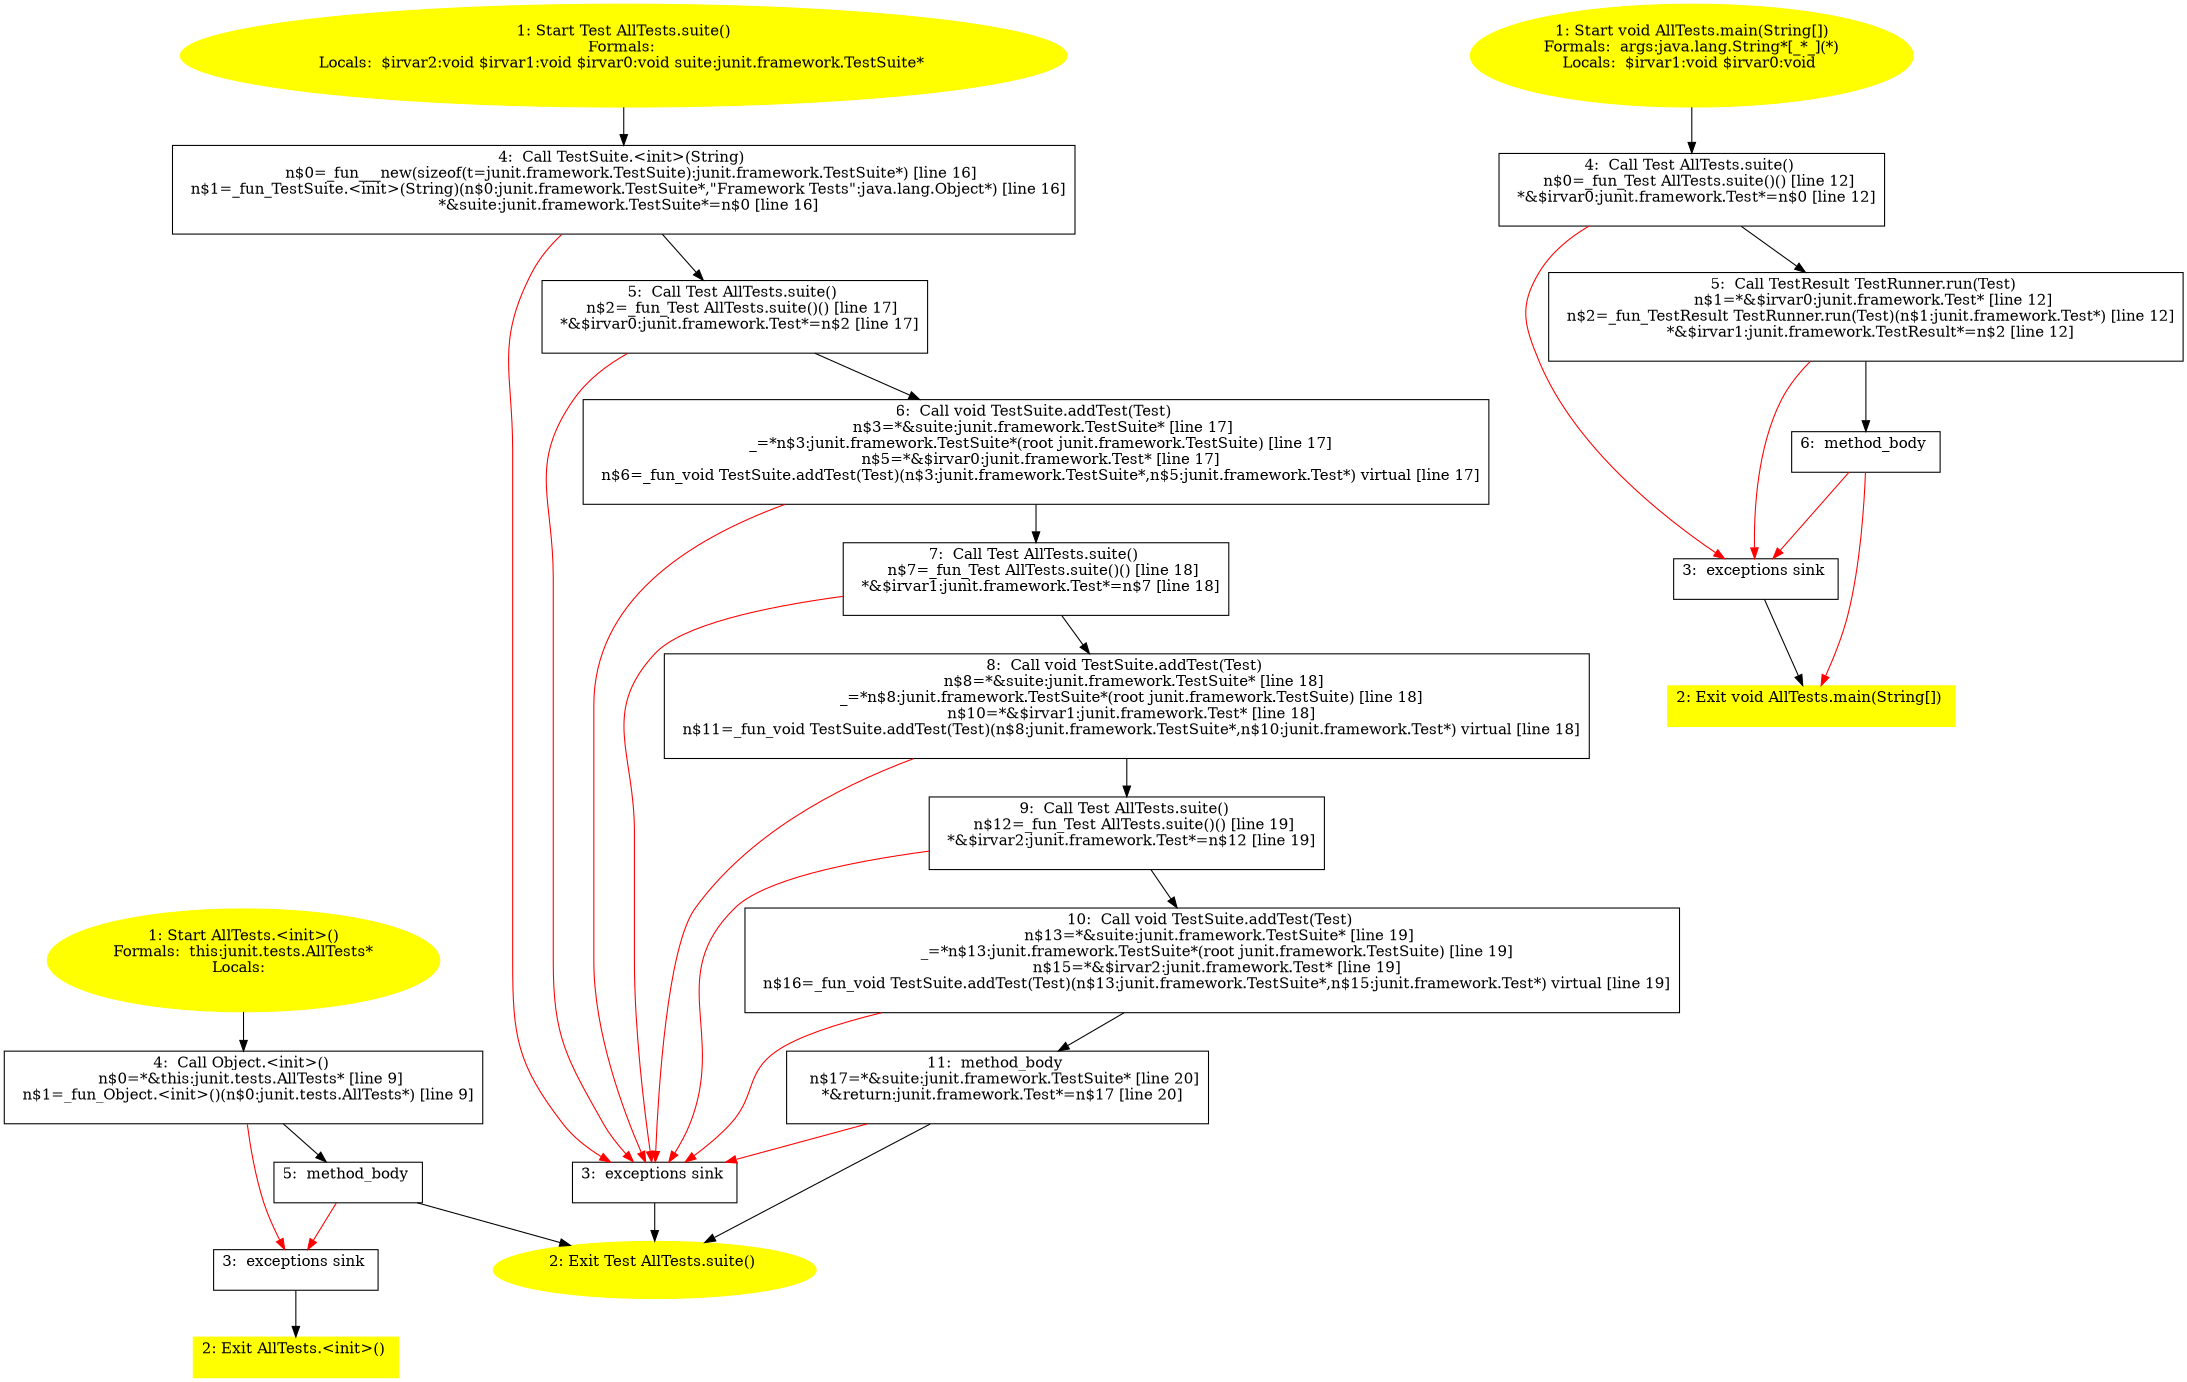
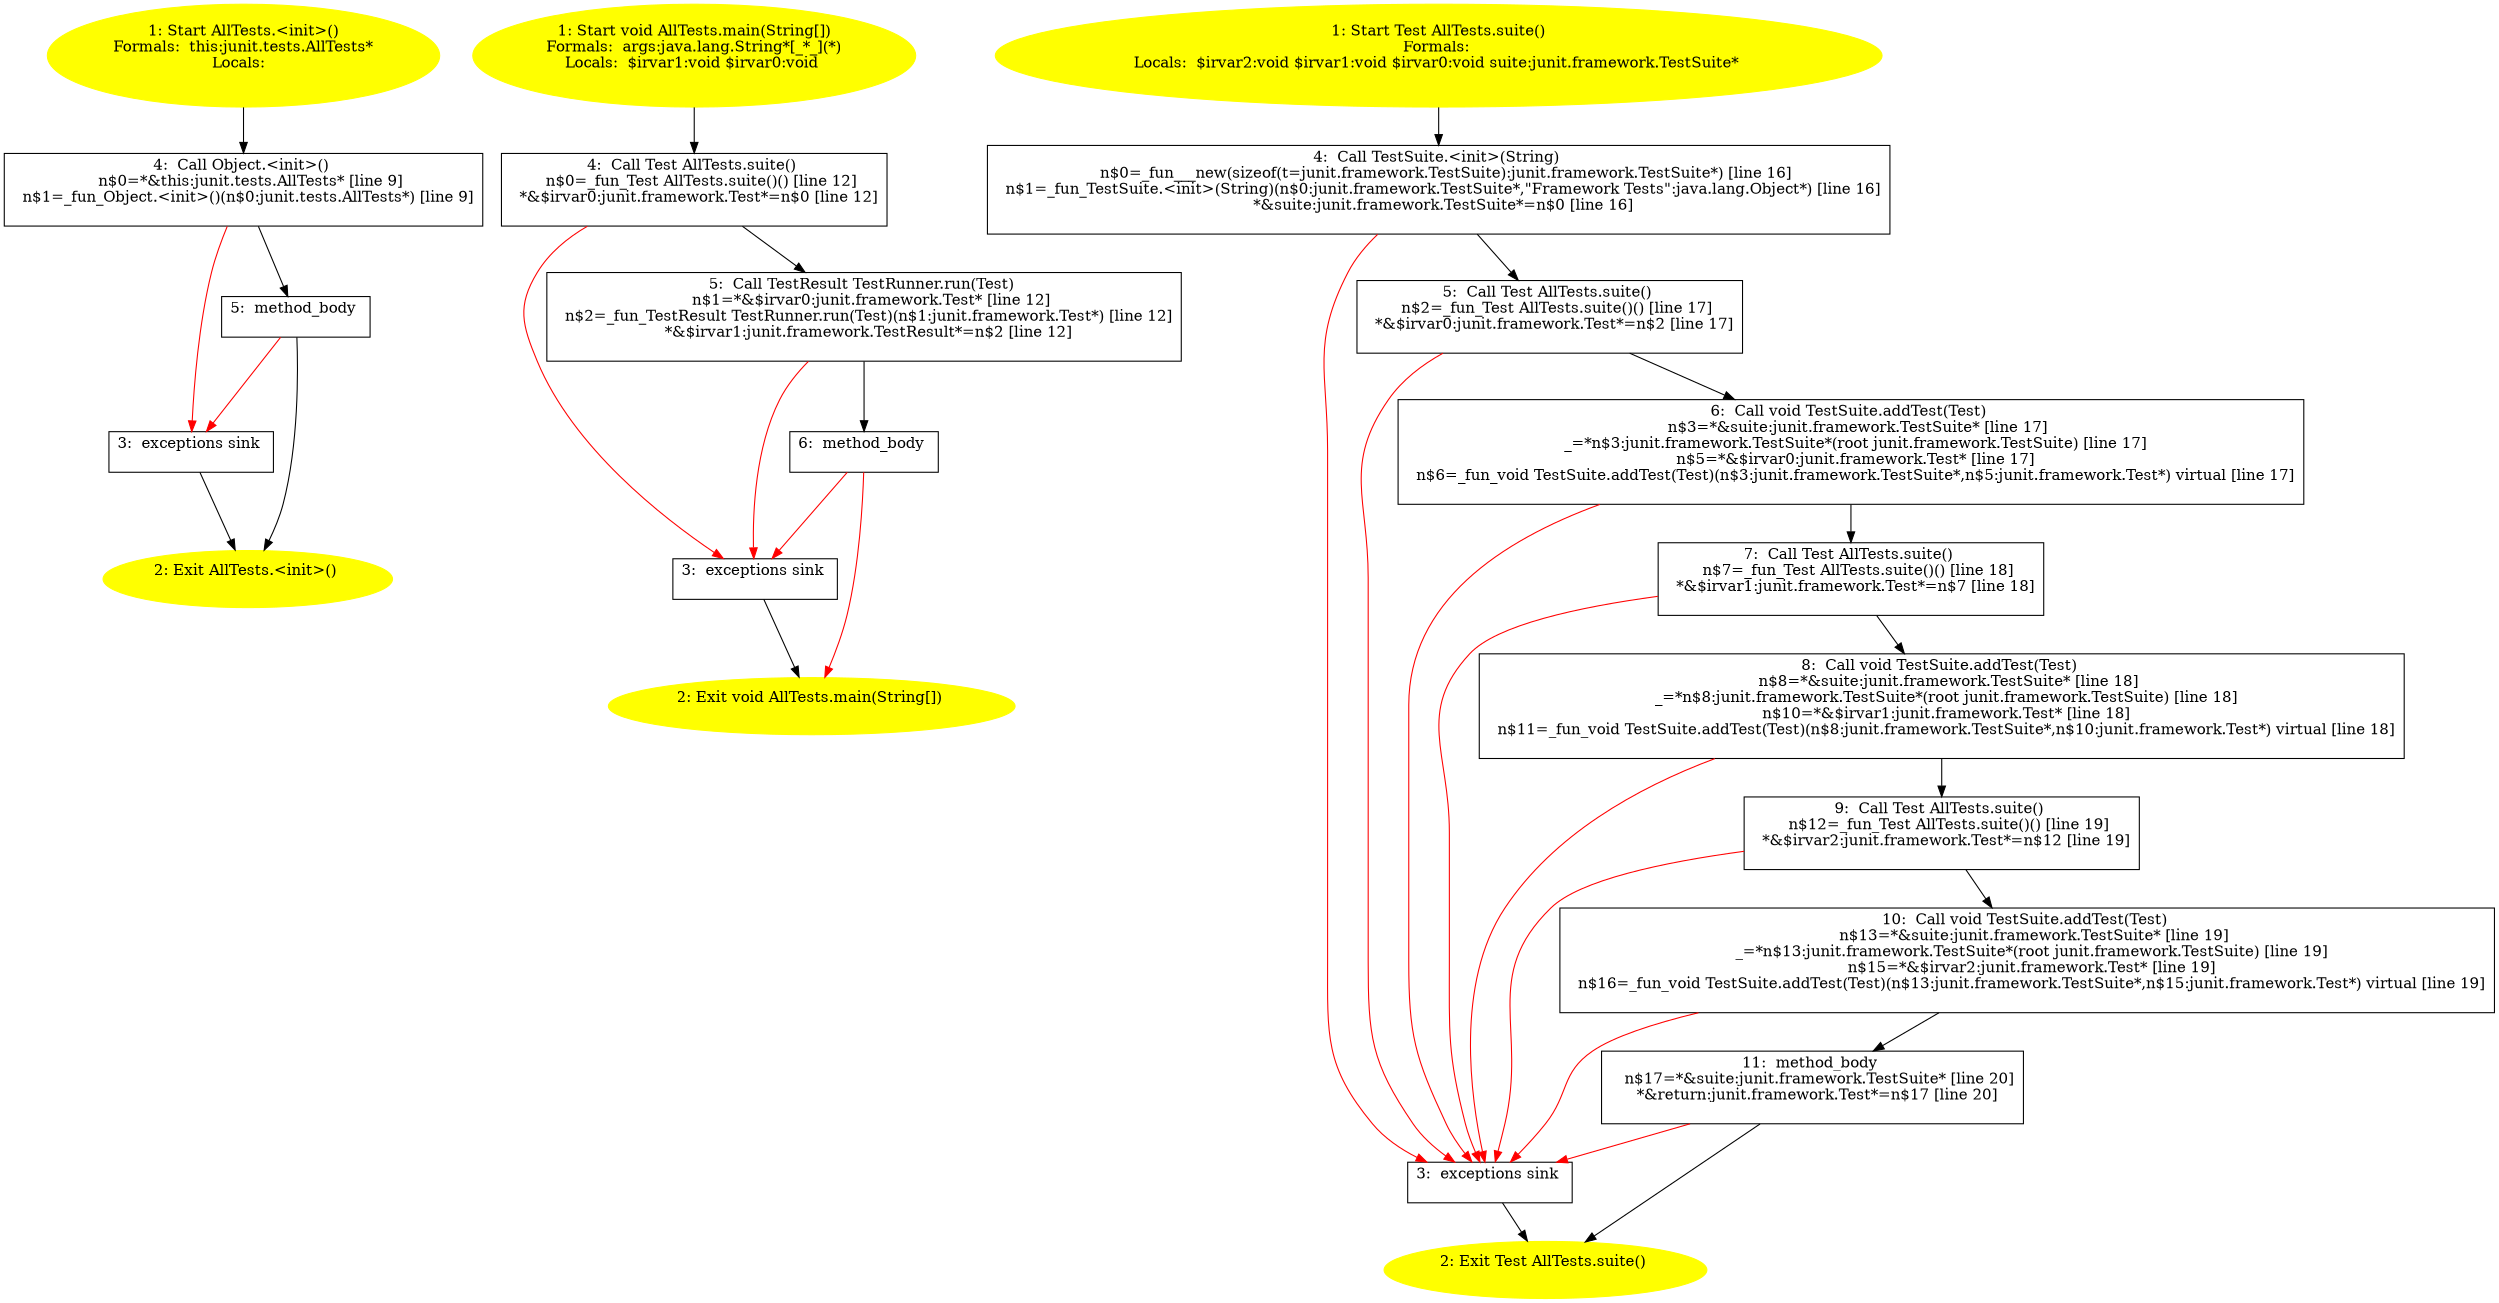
(1811, 706) -> (812, 706)
(489, 1223) -> (294, 441)
(296, 1357) -> (248, 579)
